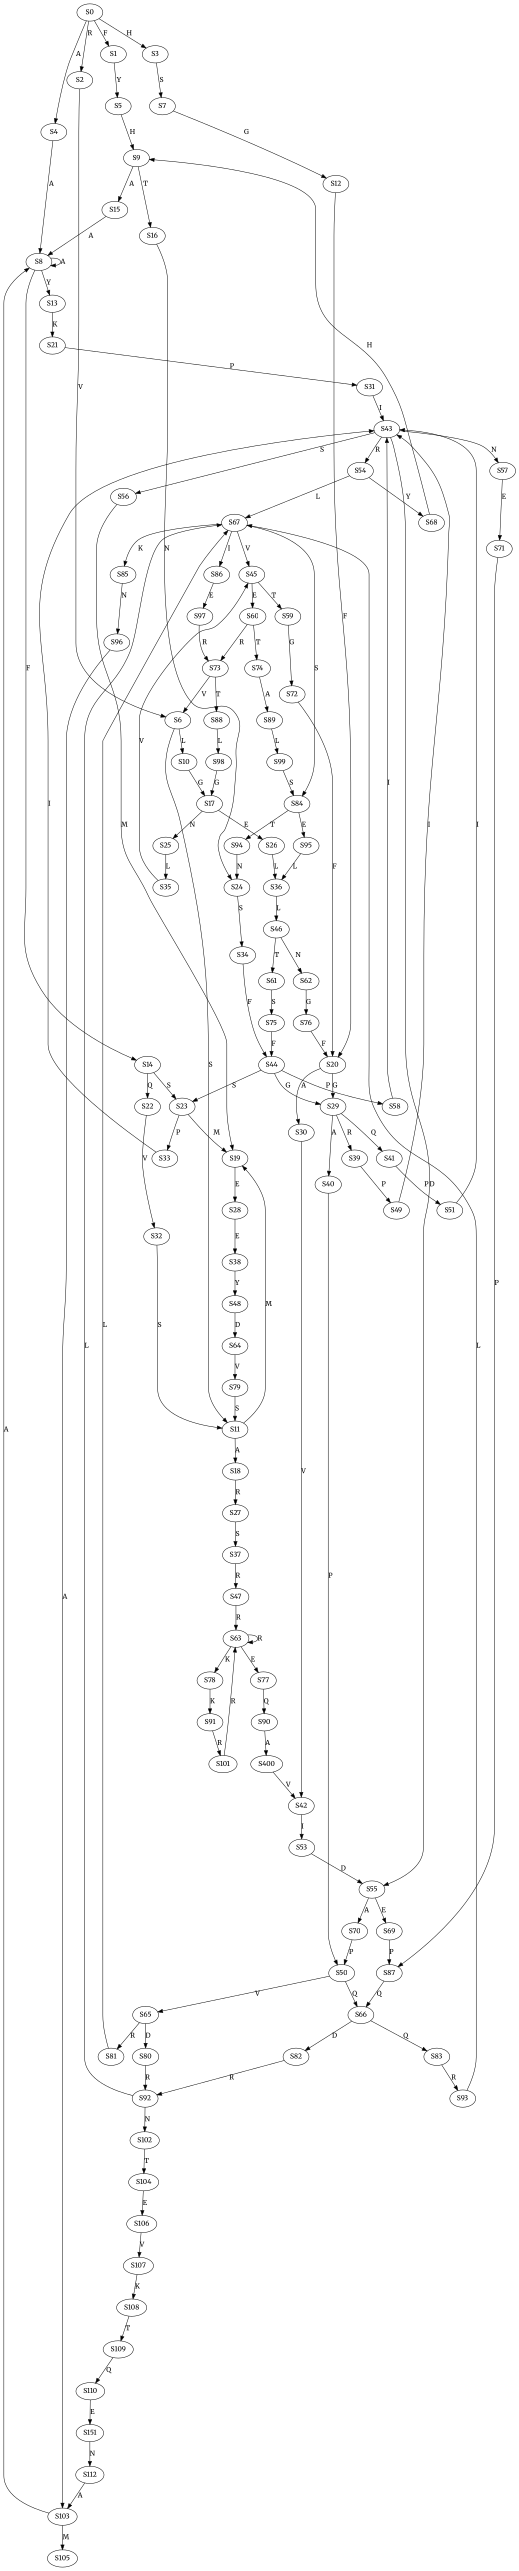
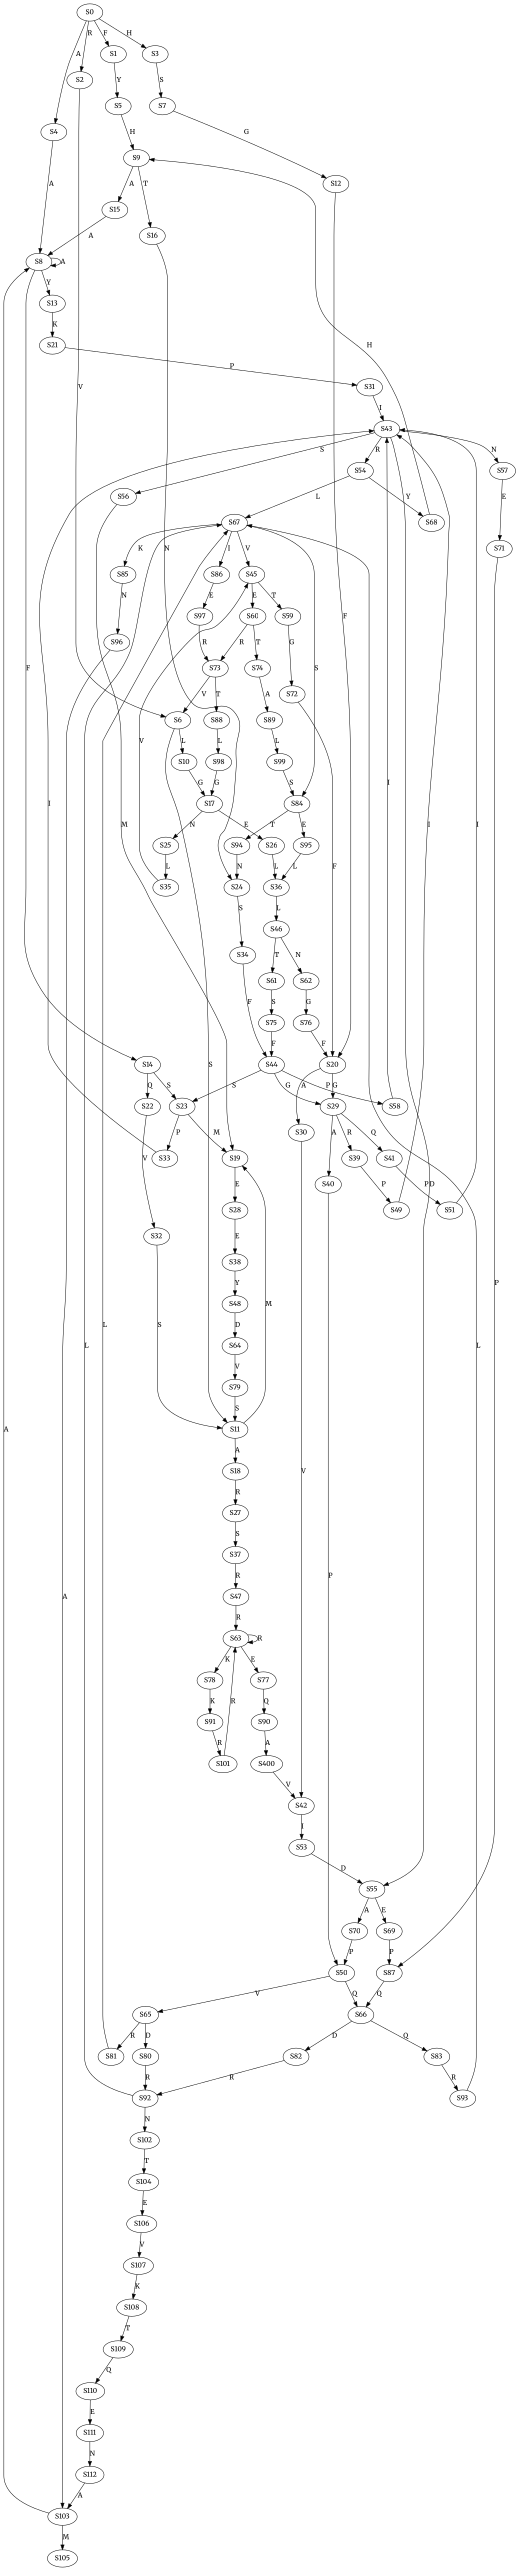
(90, 2433) -> (90, 2433)
